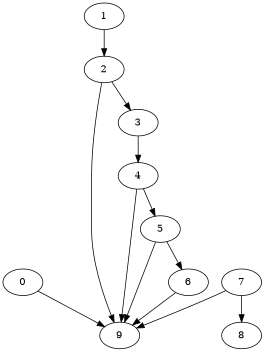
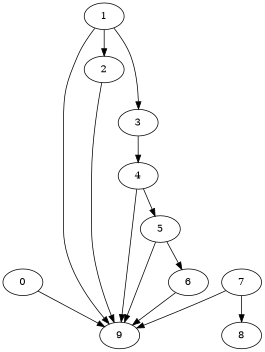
(119, 93) -> (133, 63)
none -> (64, 175)
